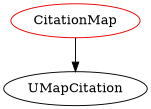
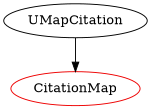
(75, 50) -> (75, 50)
